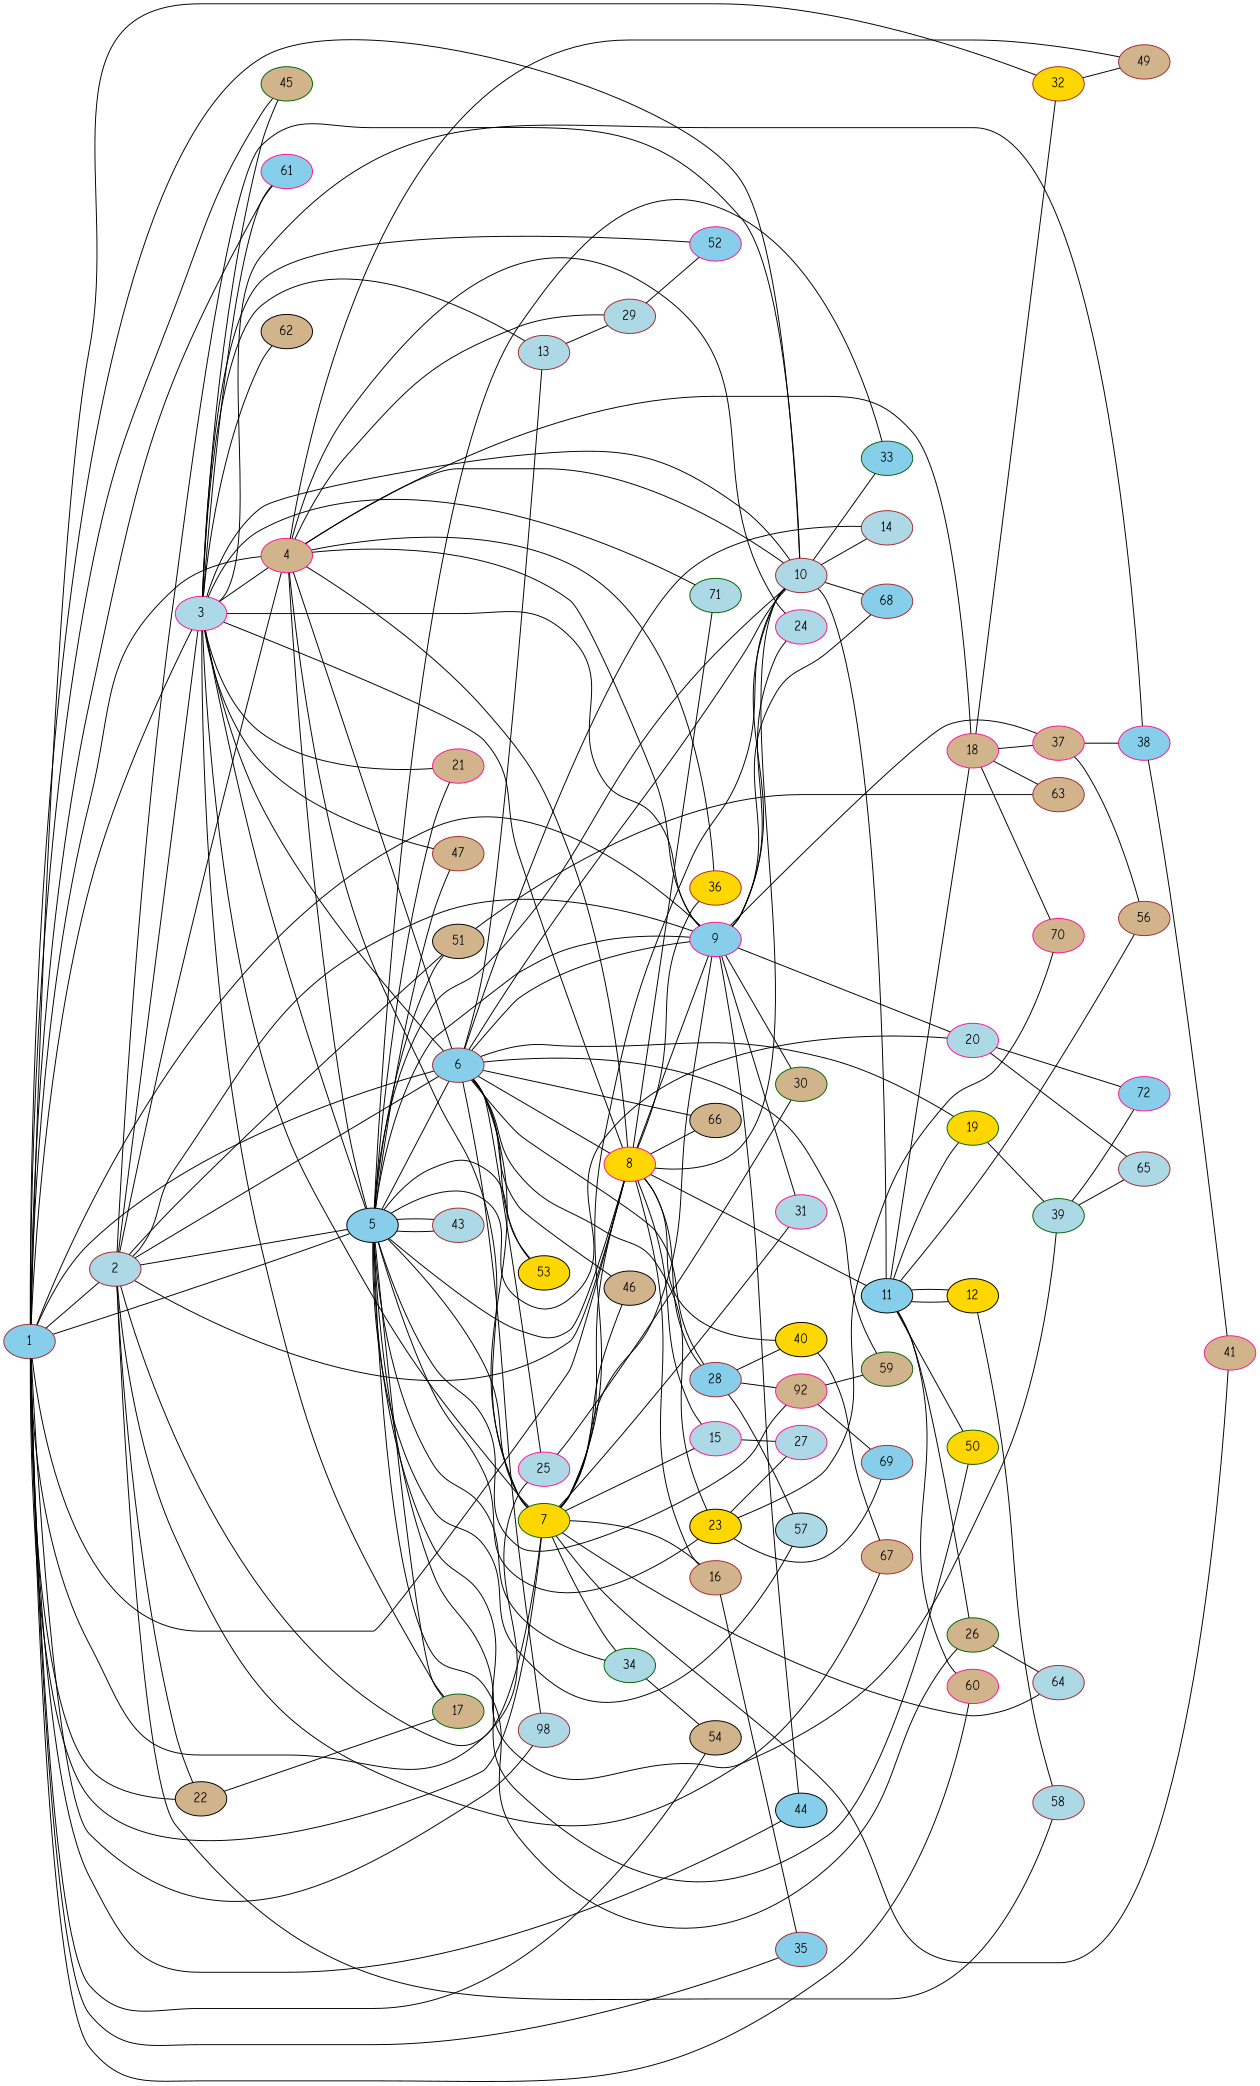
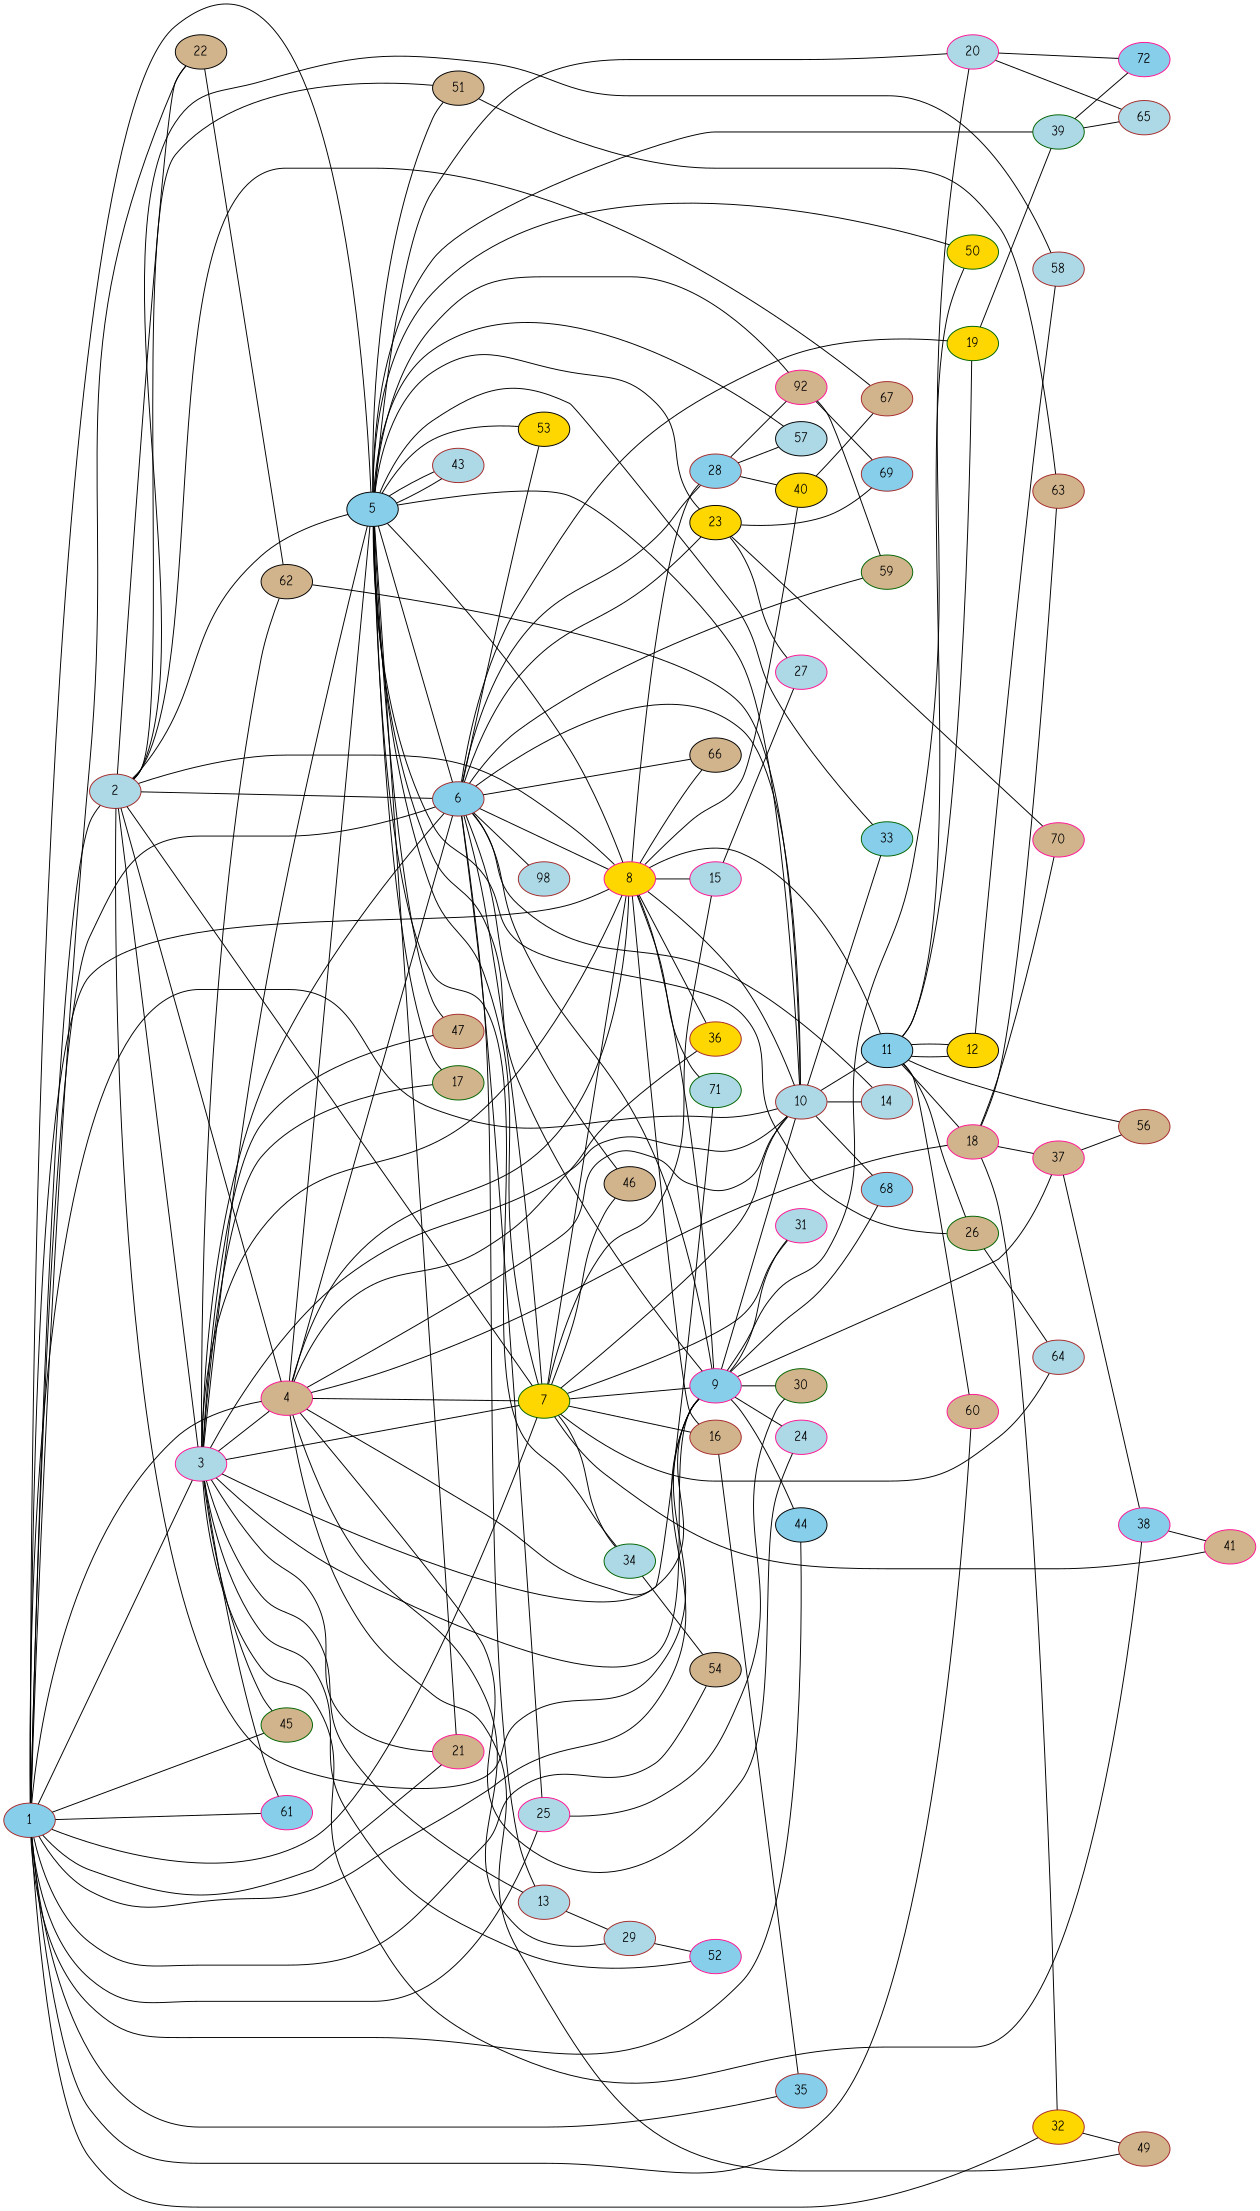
(215, 316) -> (717, 686)
(345, 1750) -> (244, 317)
(100, 1843) -> (254, 1888)
